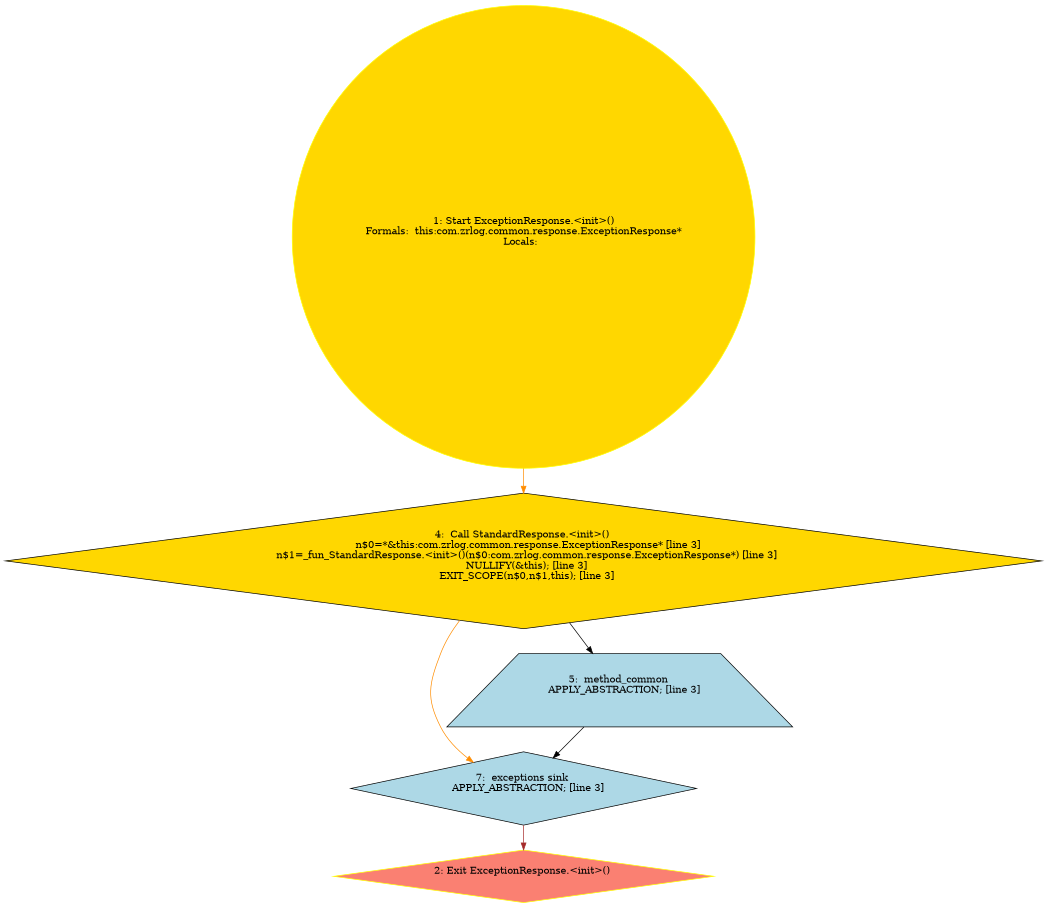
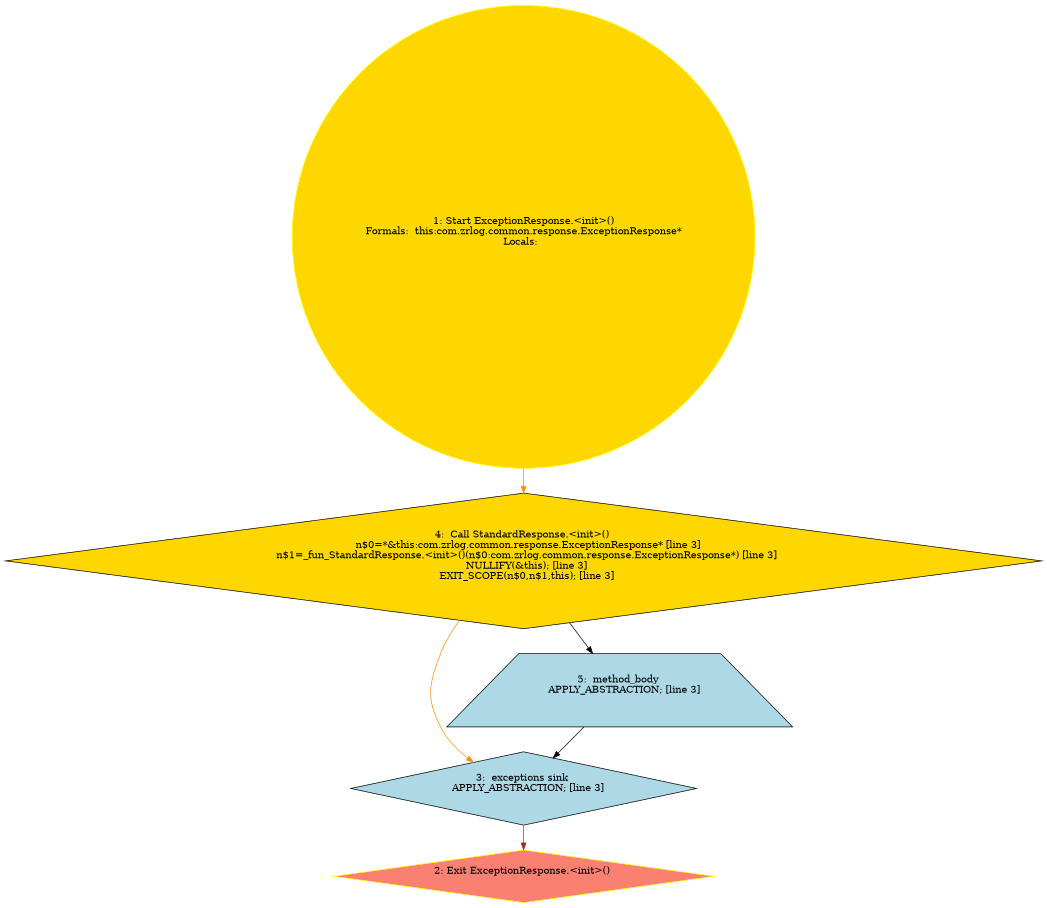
(620, 690) -> (620, 690)
(524, 788) -> (524, 788)
